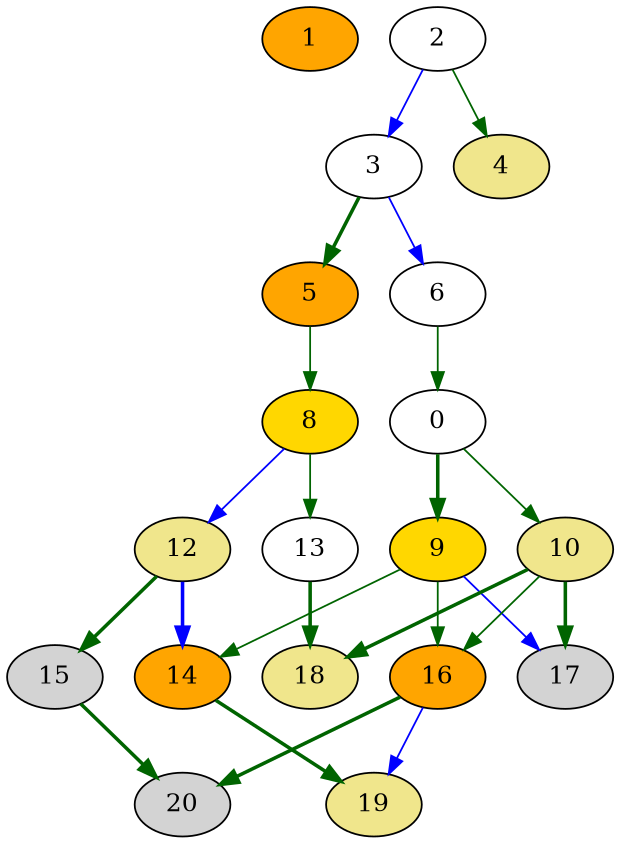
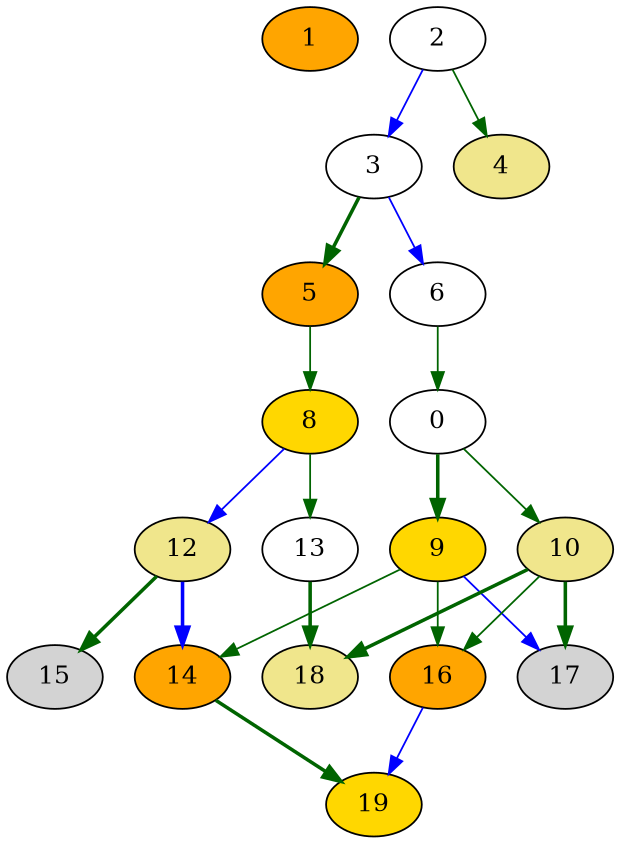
(183, 805) -> none
(374, 805) -> (374, 805)
